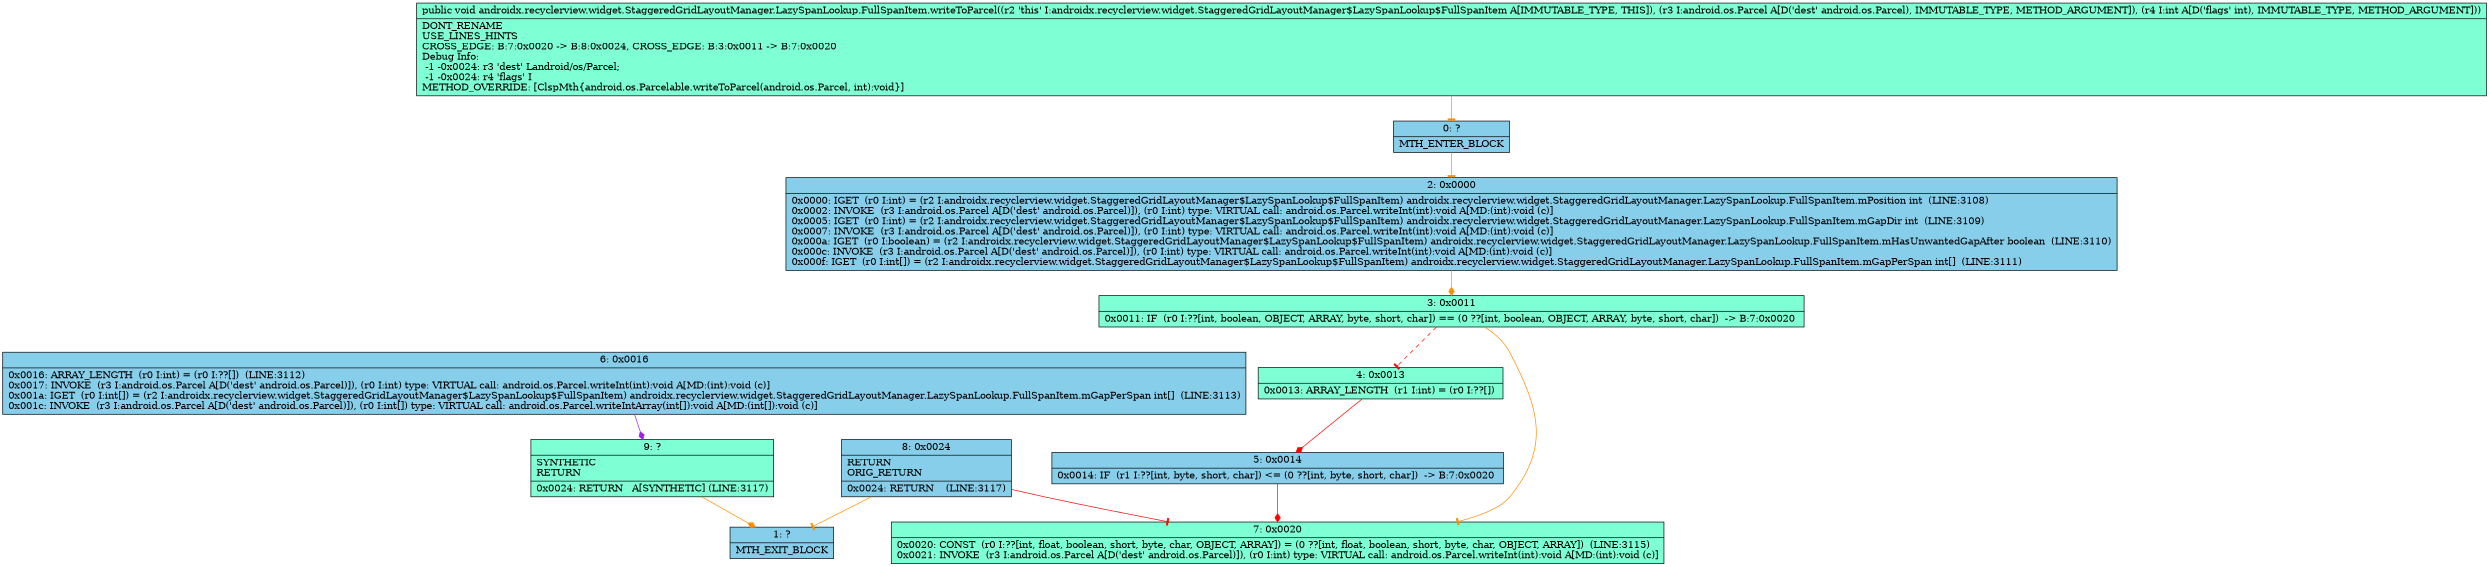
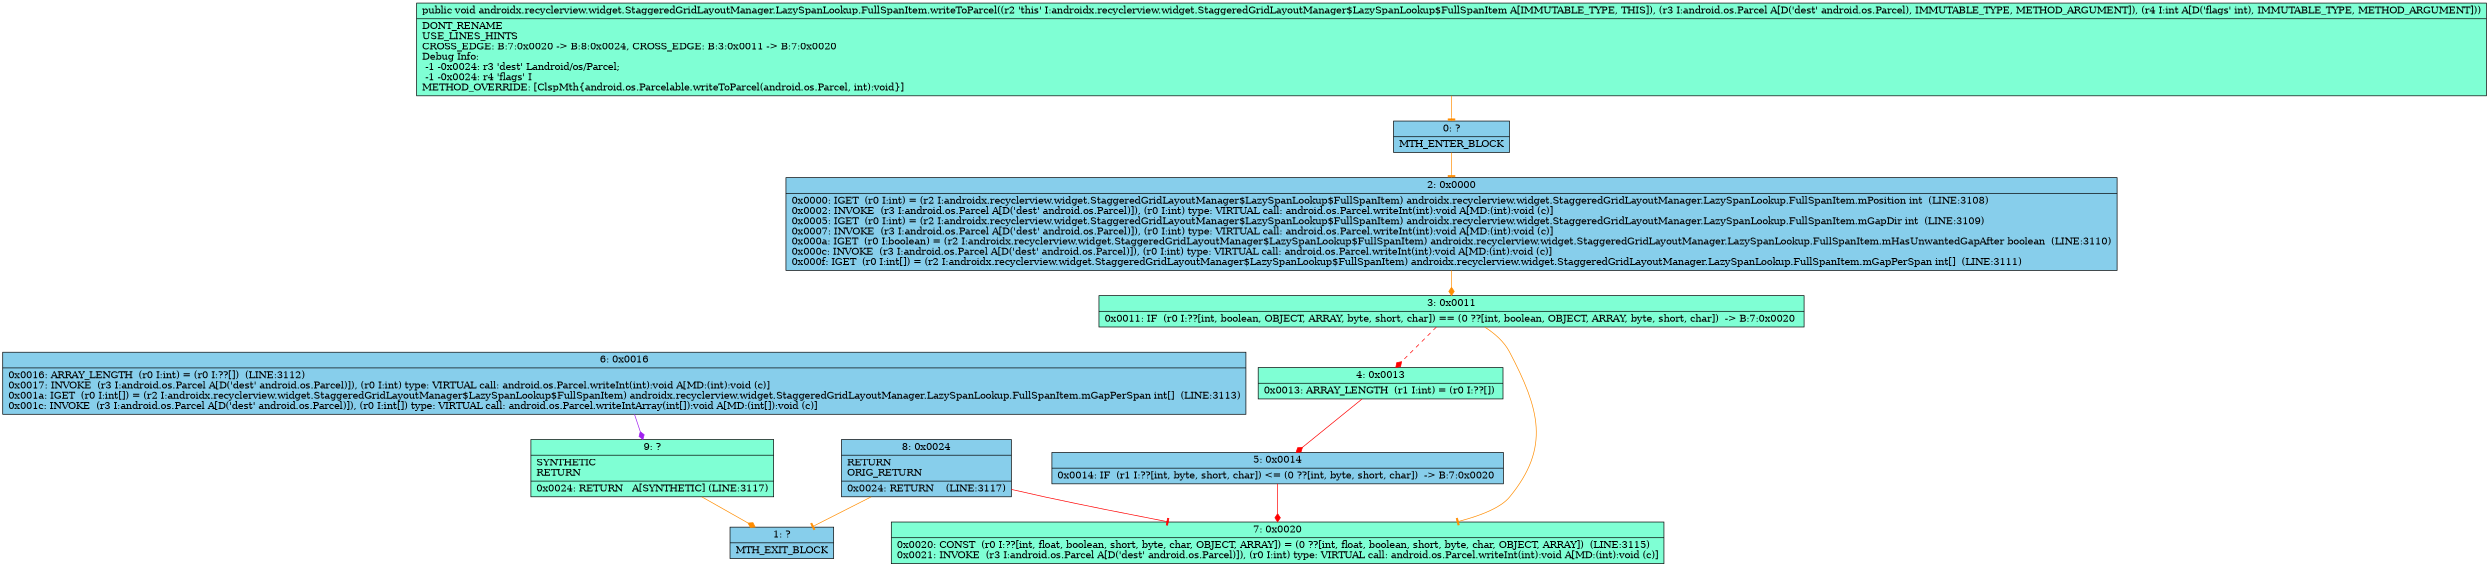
(1417, 346) -> (1419, 344)
